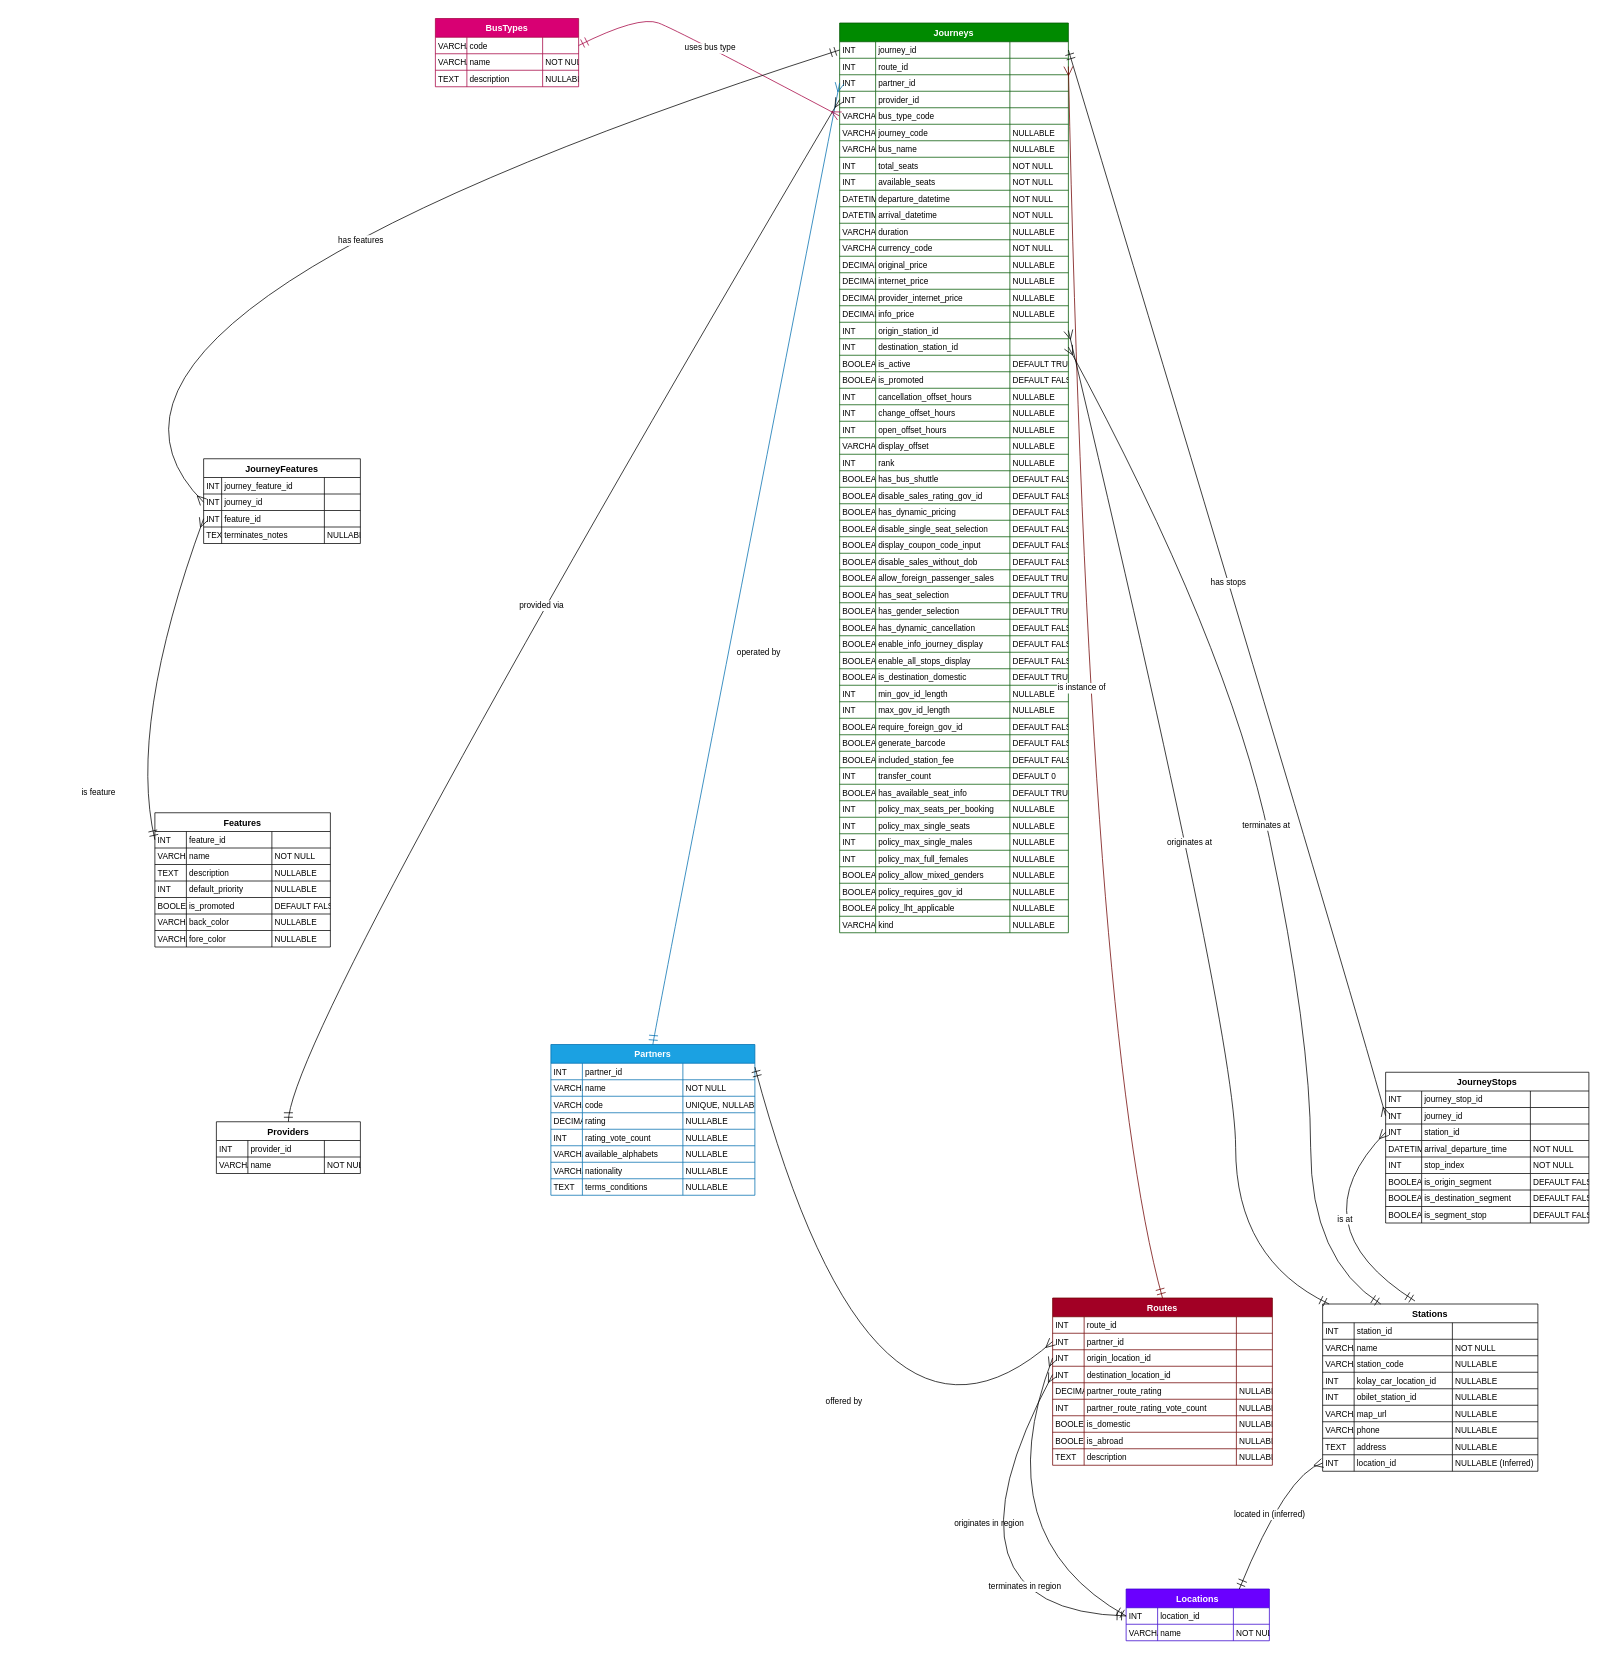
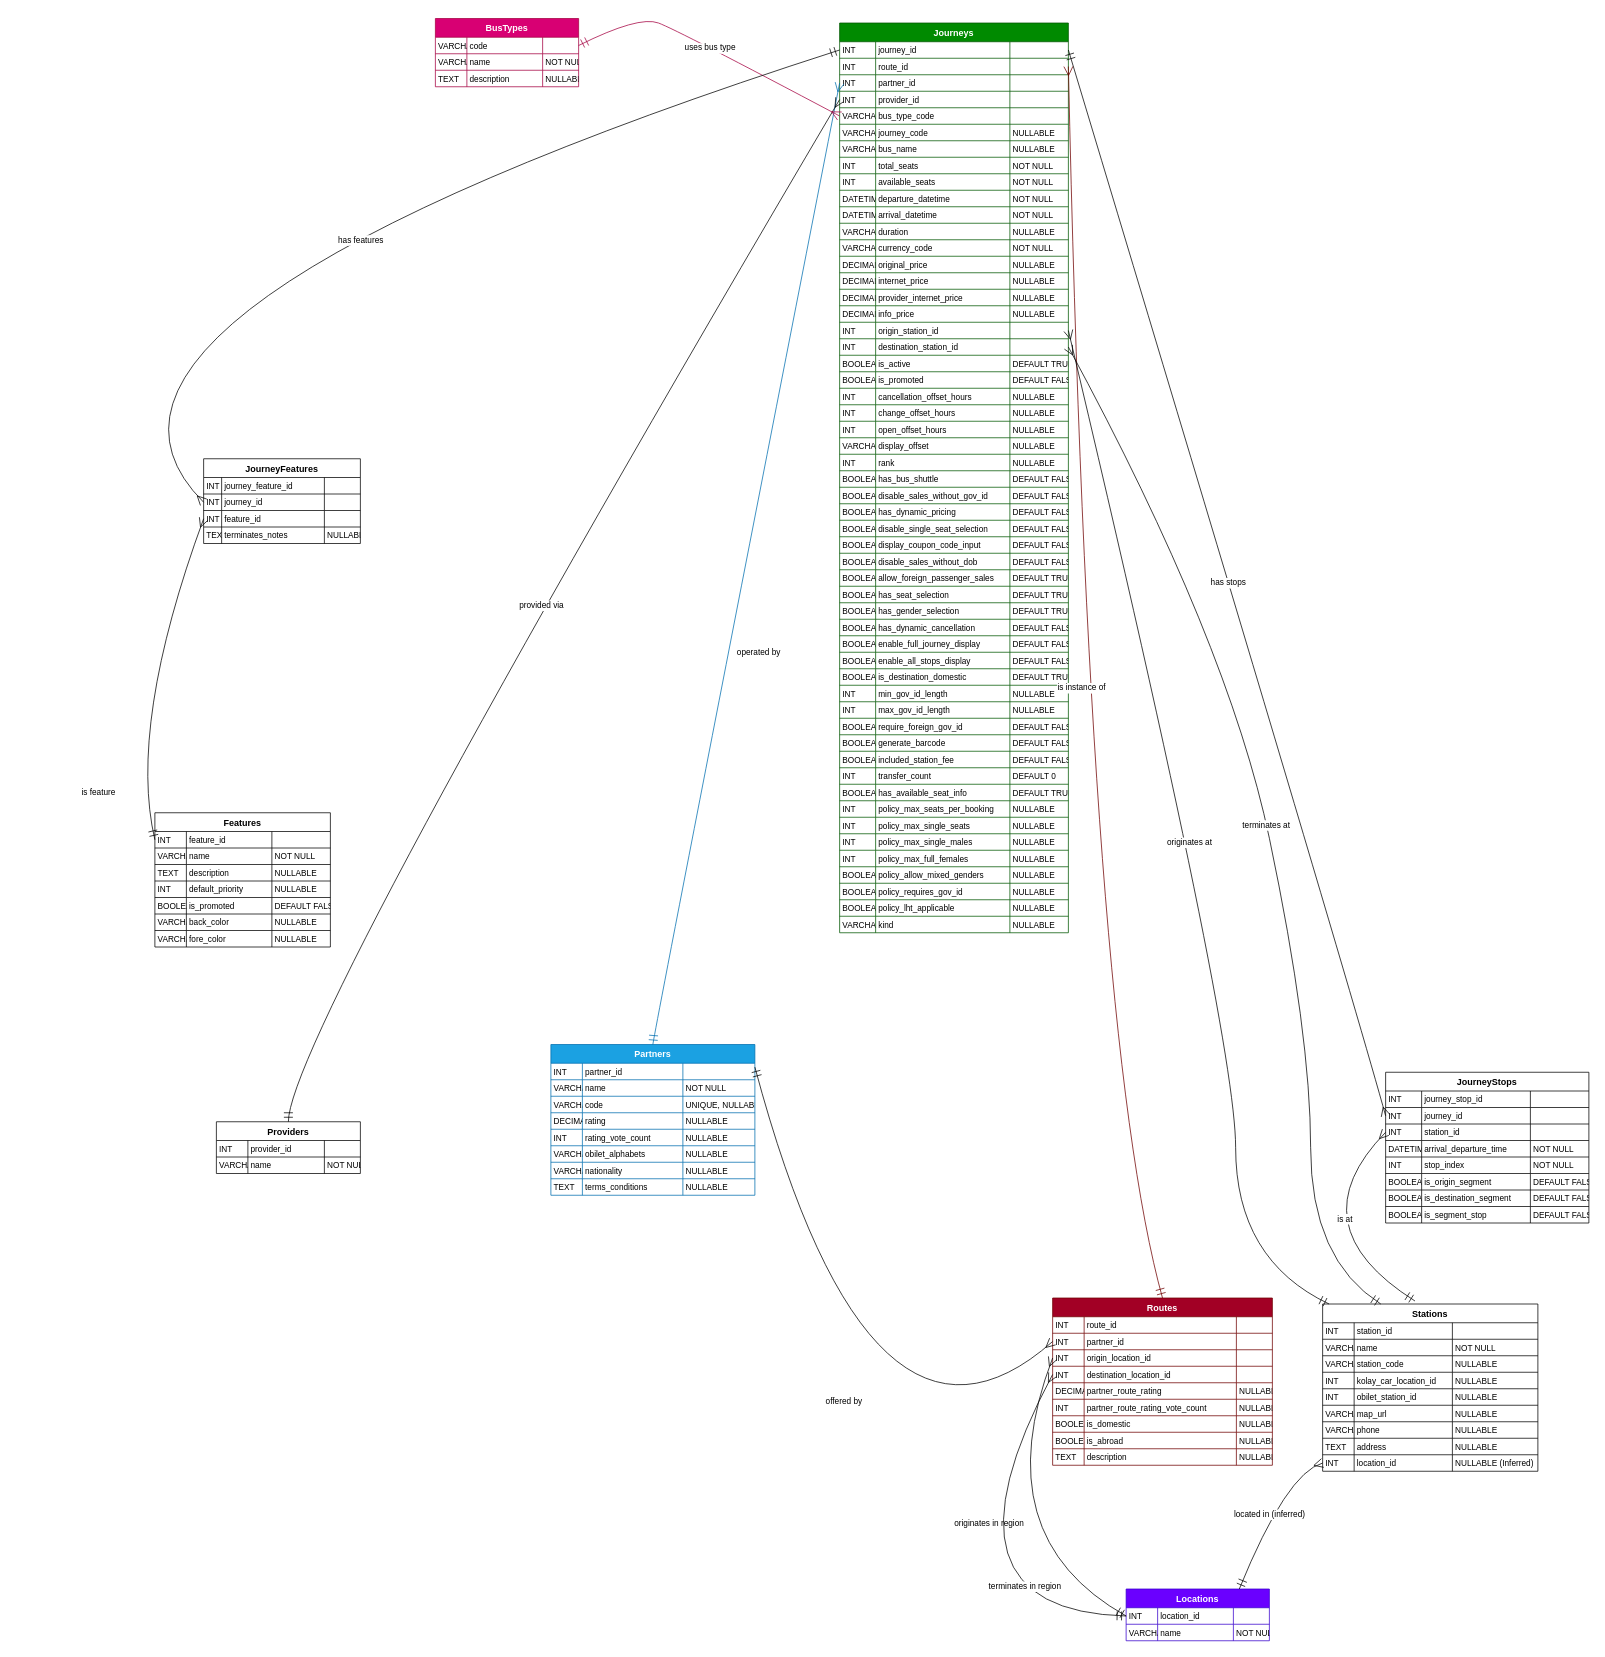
(935, 496) -> (938, 496)
(936, 644) -> (935, 644)
(625, 1154) -> (619, 1154)
